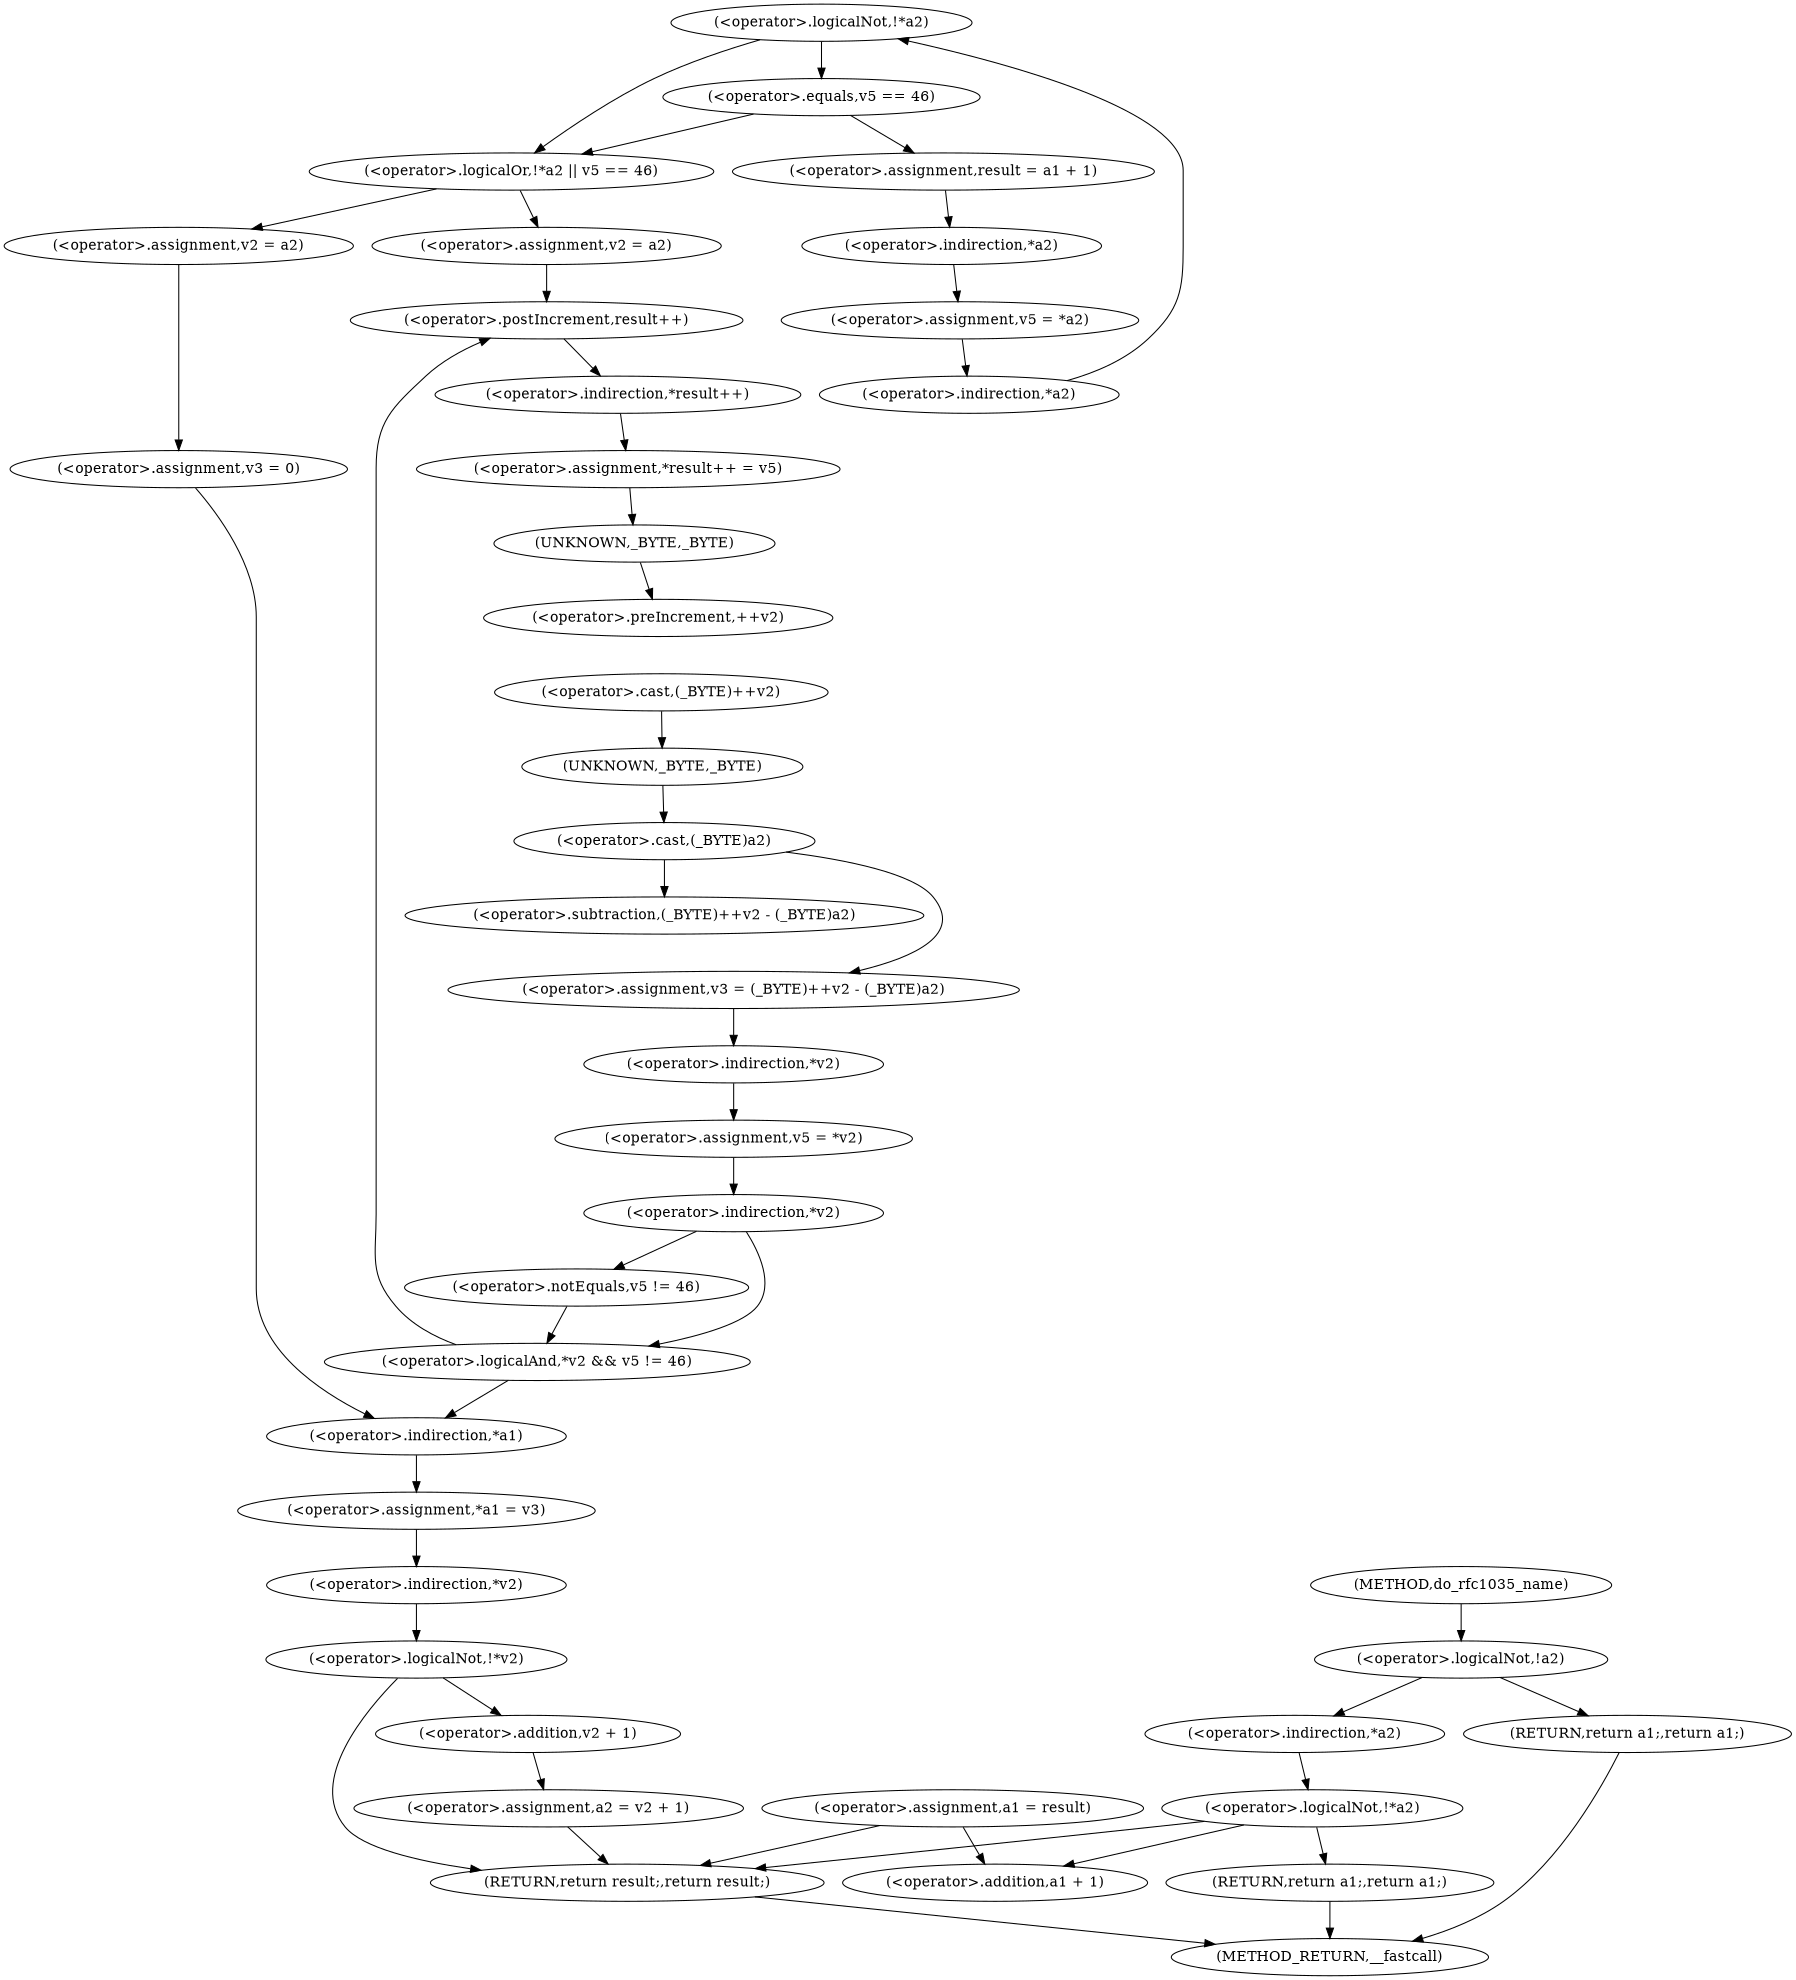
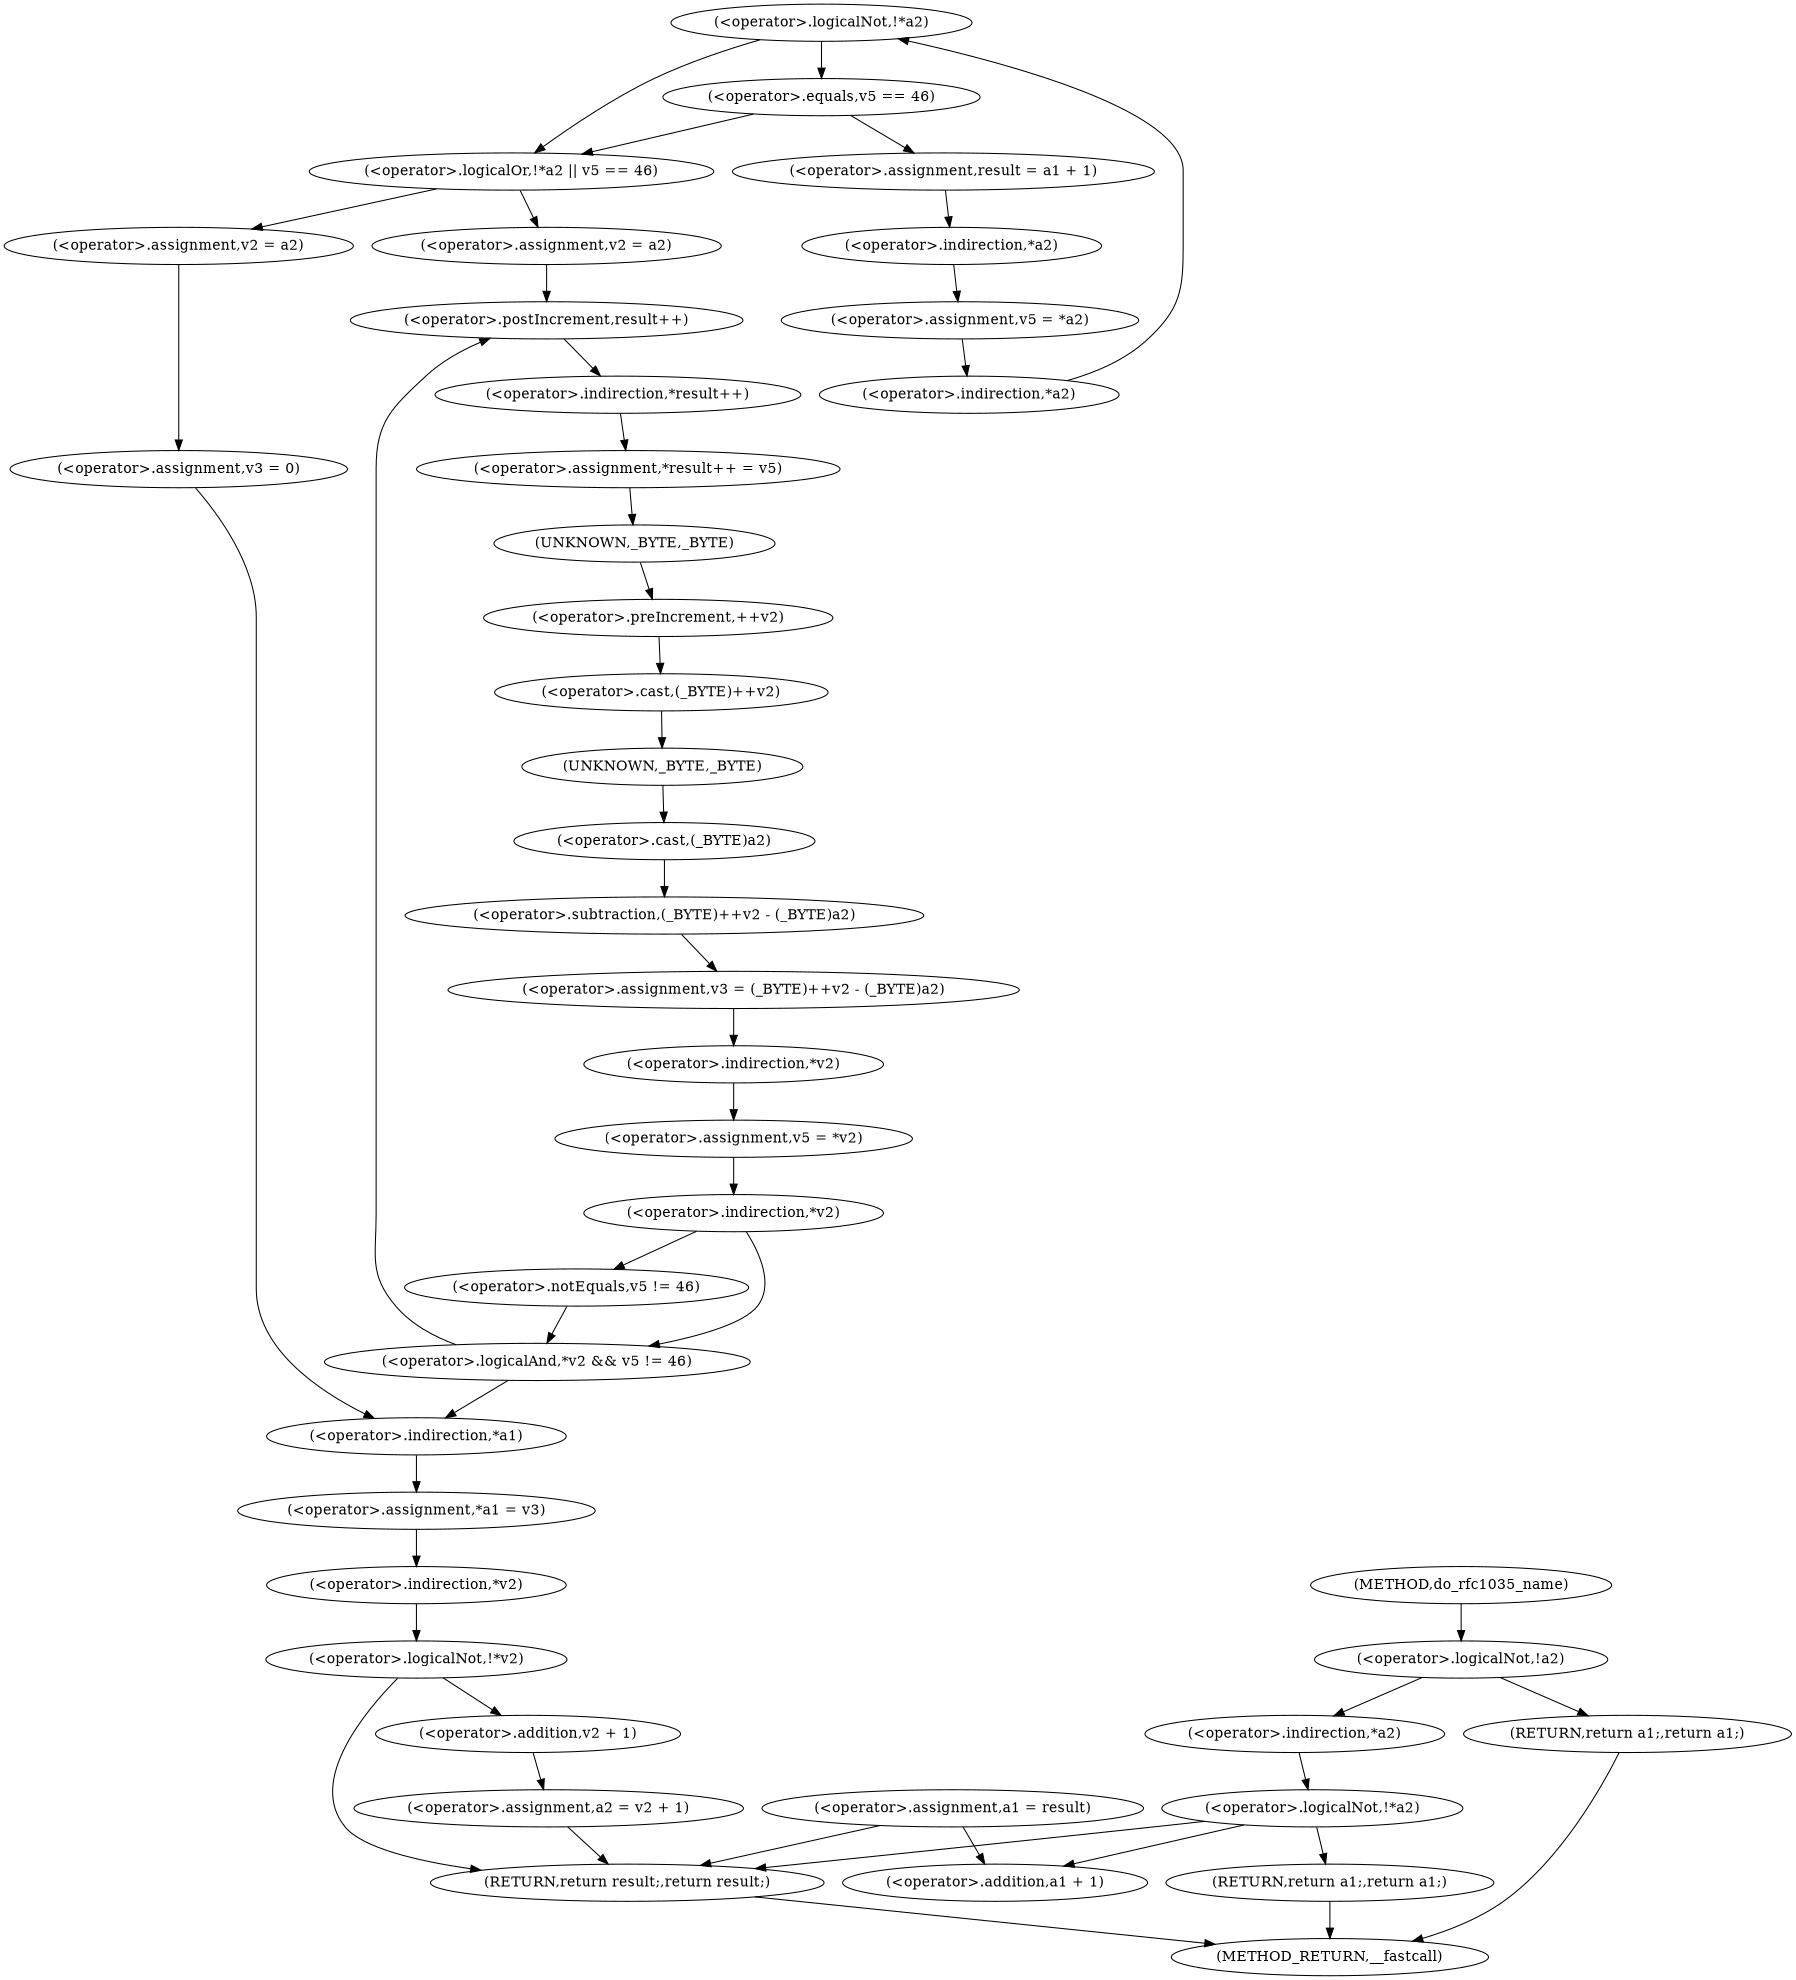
none -> (660, 650)
(922, 888) -> (695, 949)
